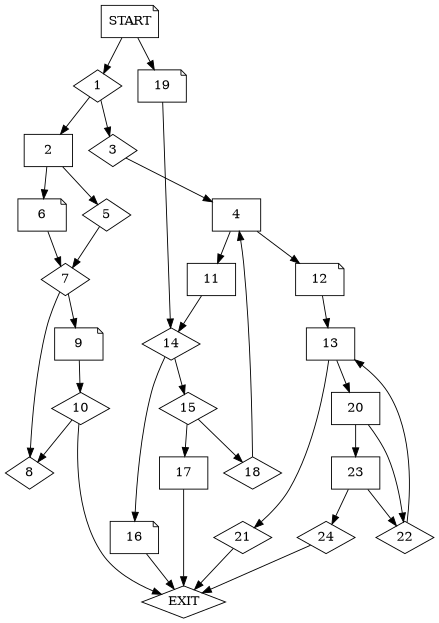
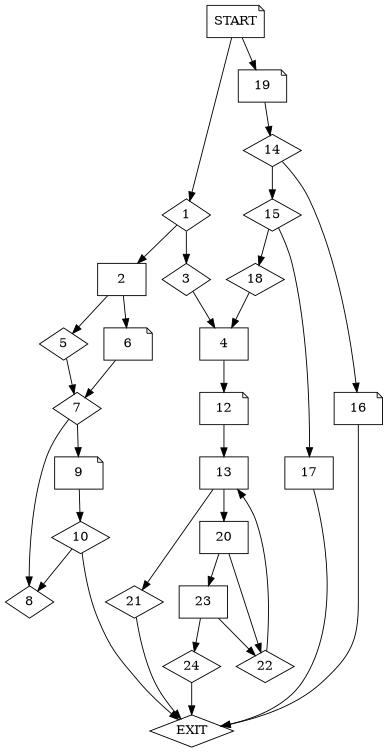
(211, 280) -> none
